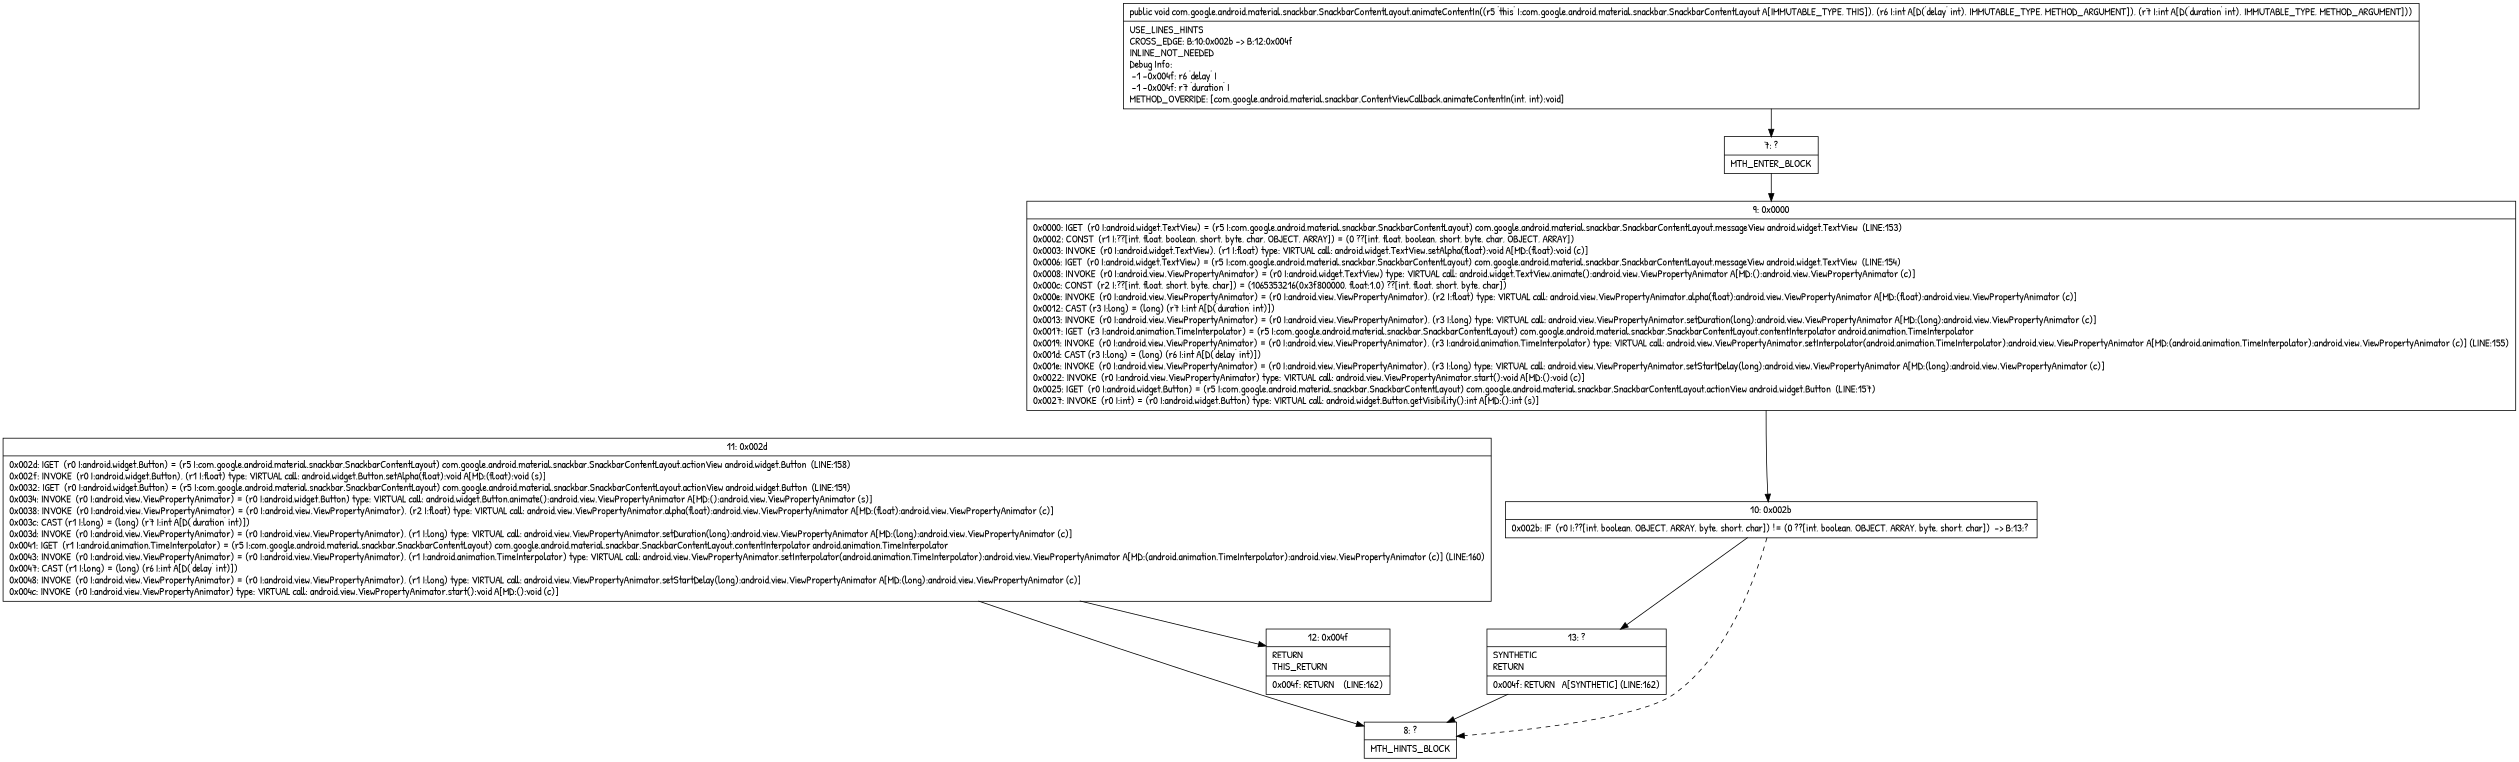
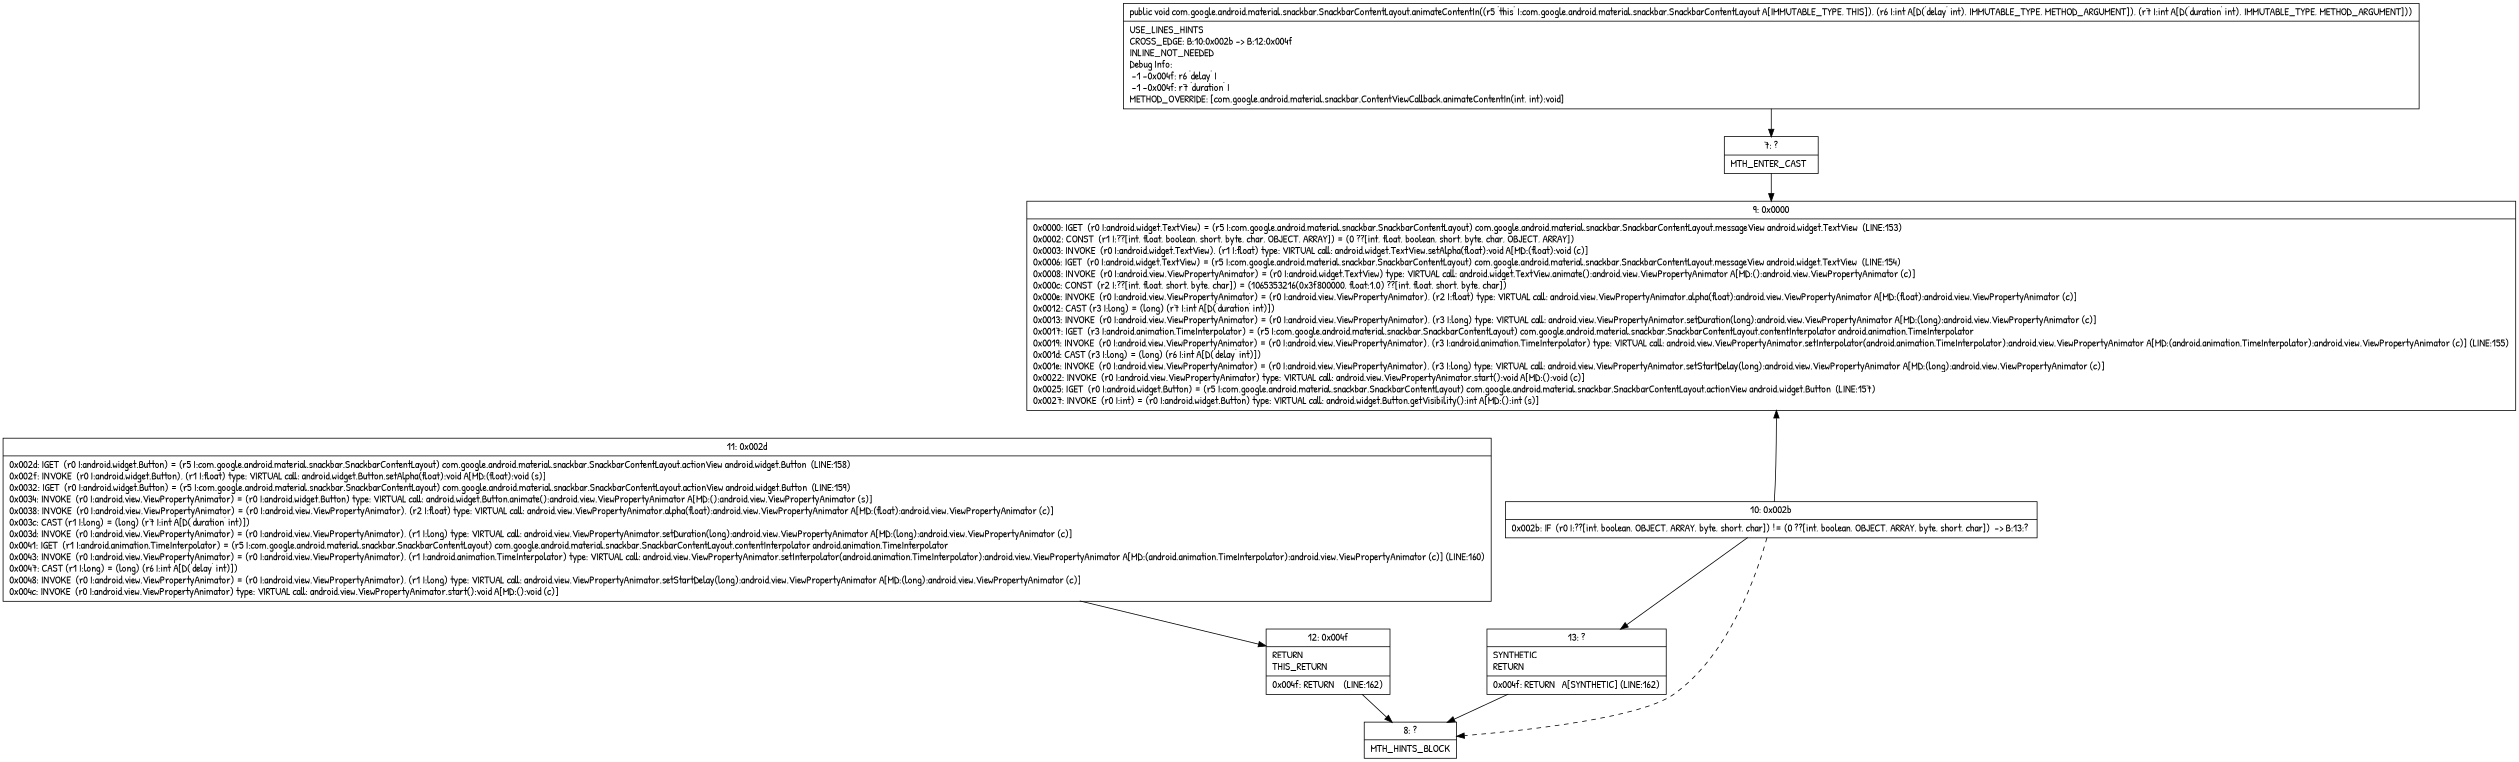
(1771, 164) -> (1769, 164)
(1766, 452) -> (1776, 460)
(1167, 664) -> (1374, 706)
